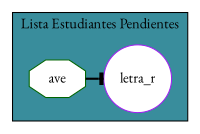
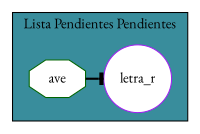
(100, 25) -> (100, 25)
